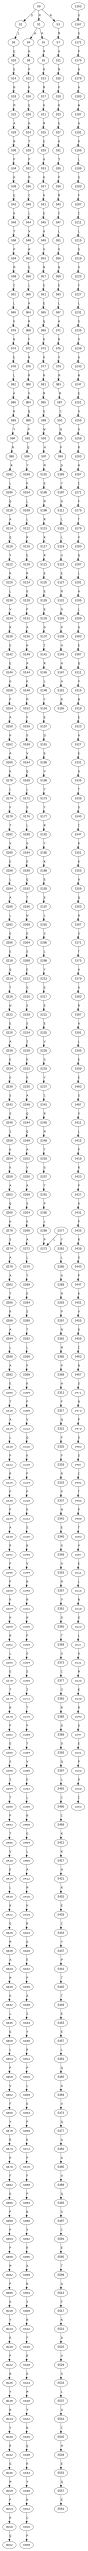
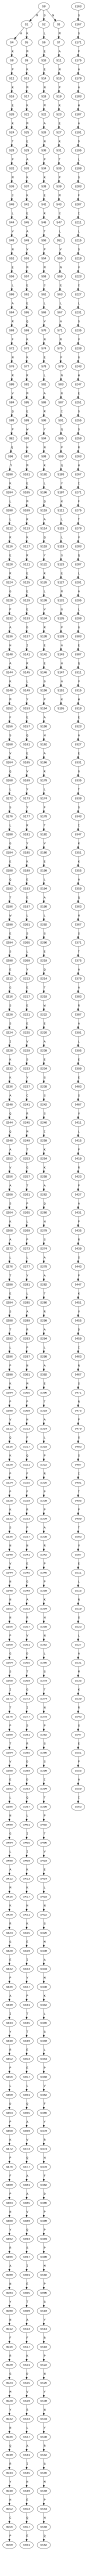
(53, 1239) -> (27, 1257)
